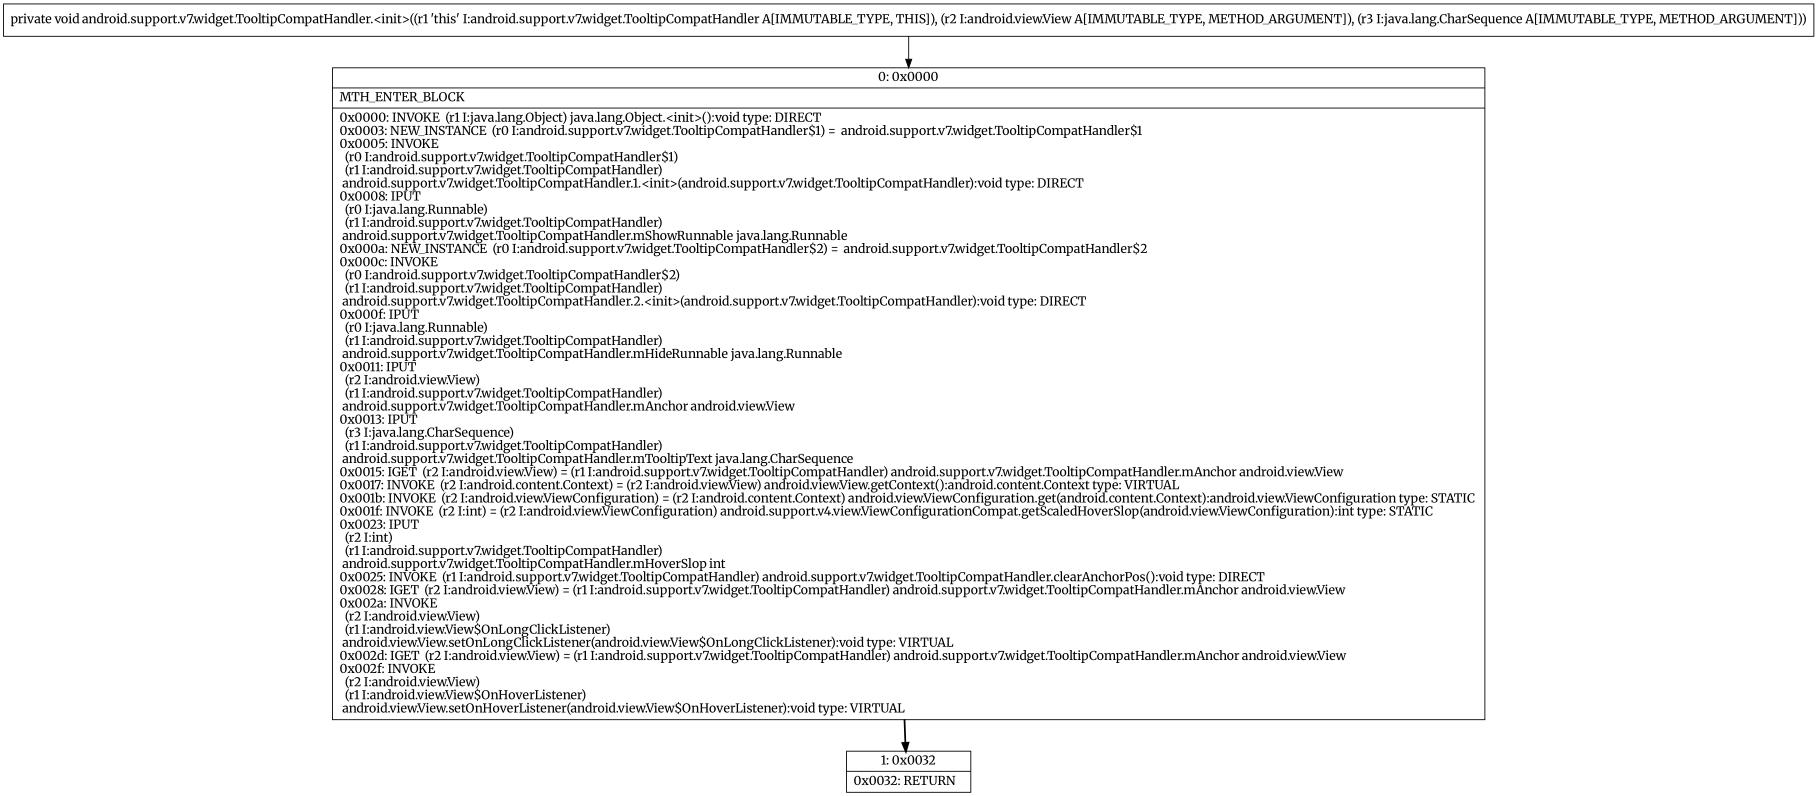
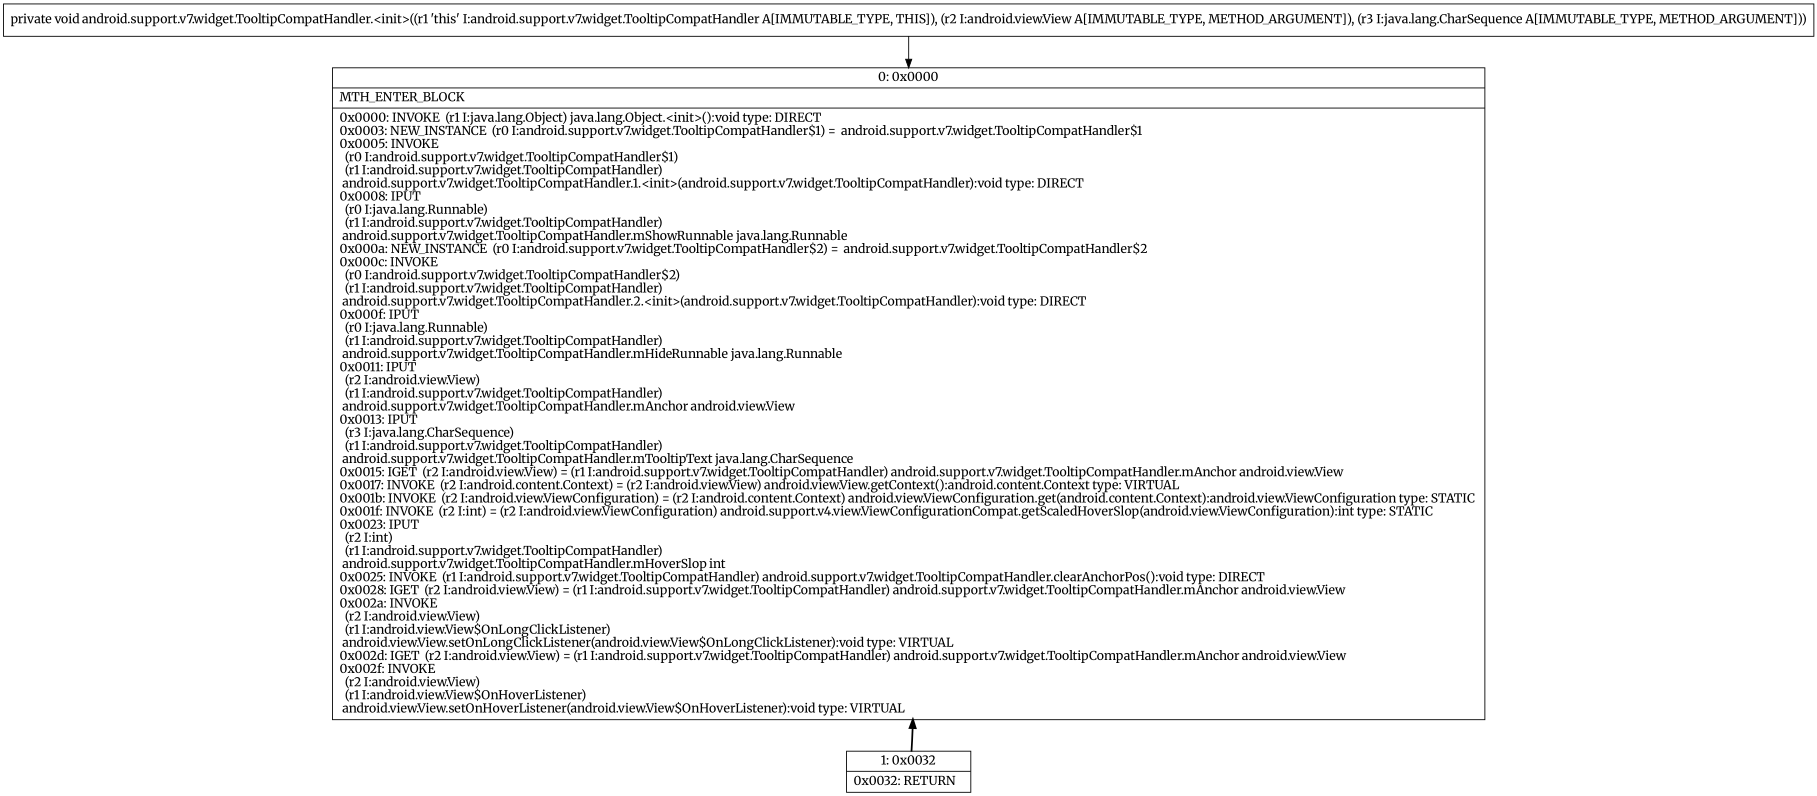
(905, 731) -> (912, 740)
